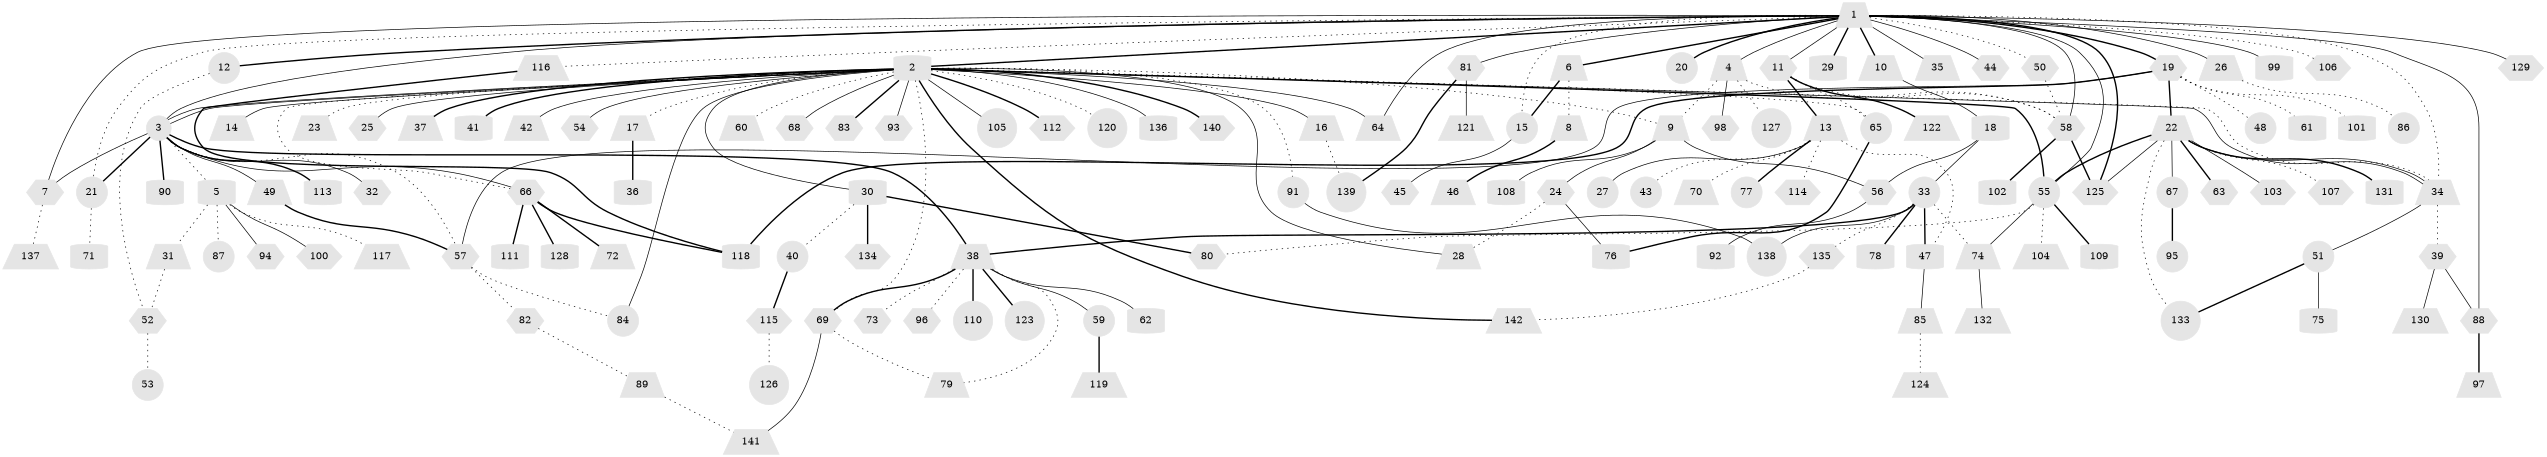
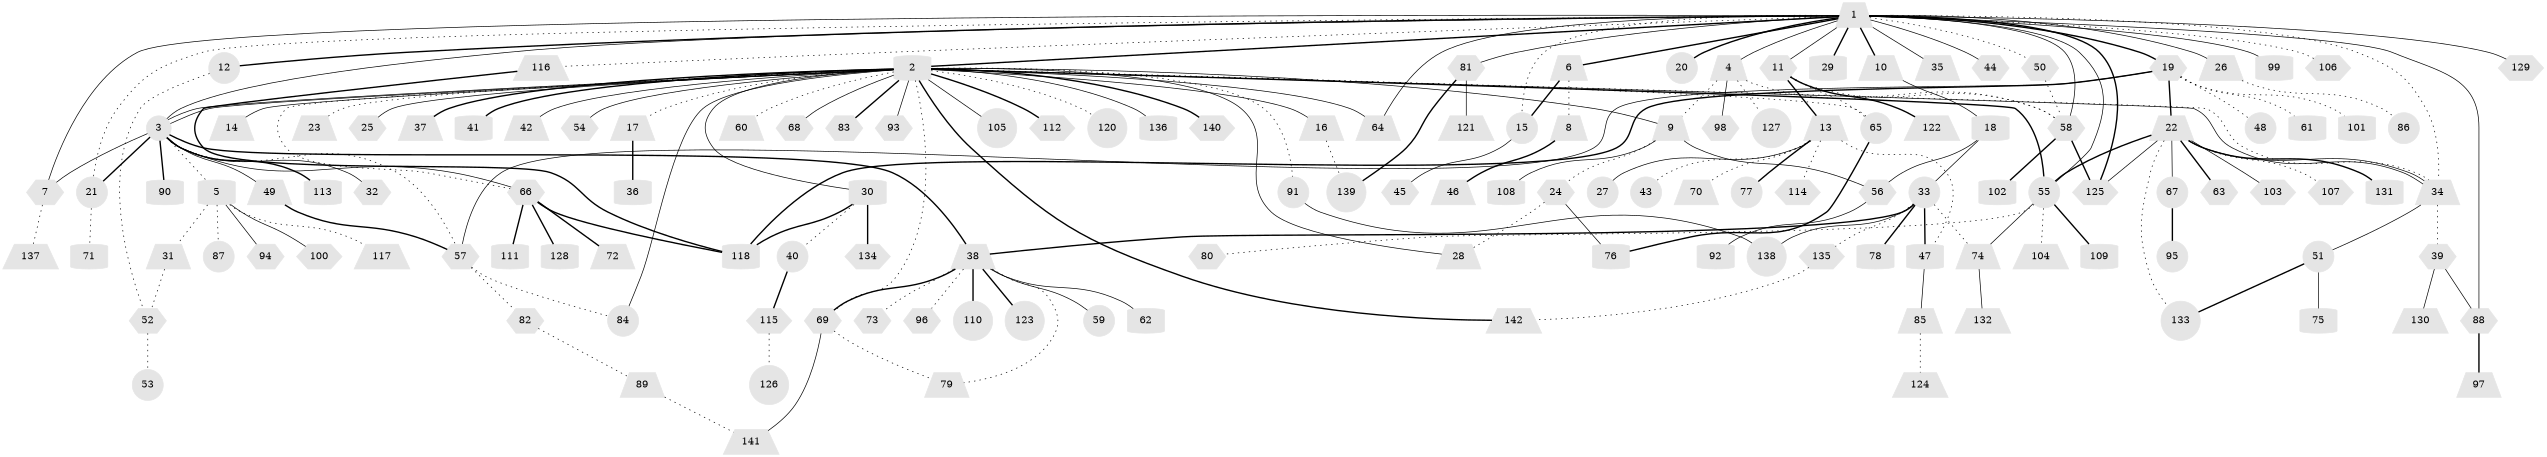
(1423, 89) -> (1423, 89)
(1603, 163) -> (1603, 163)
(1039, 225) -> (805, 225)
(1099, 385) -> none
